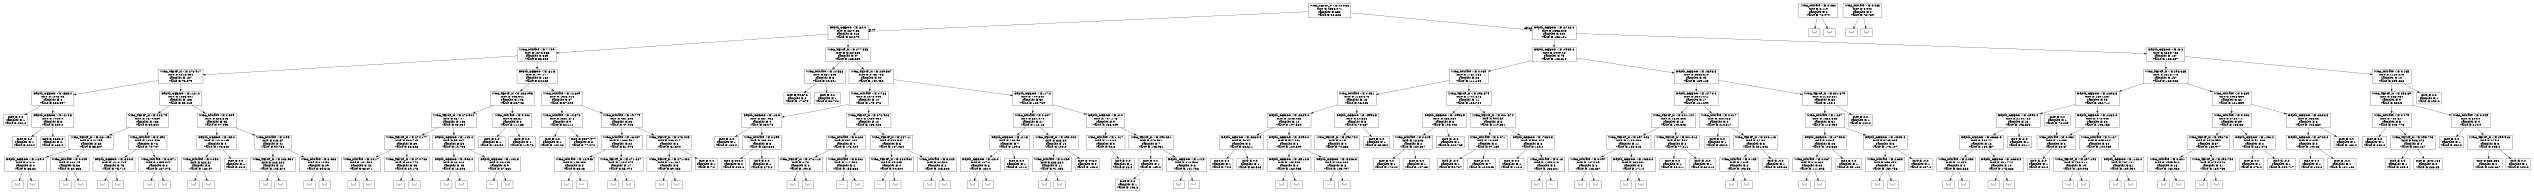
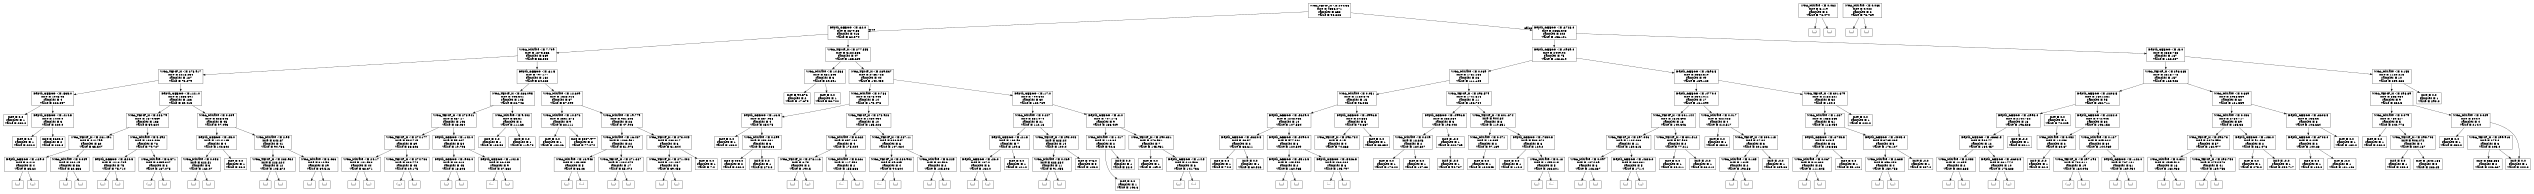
(2479, 131) -> (2512, 133)
(1469, 154) -> (1450, 152)
(1482, 164) -> (1482, 164)
(1140, 174) -> (1107, 165)
